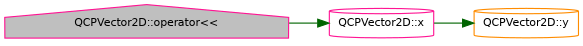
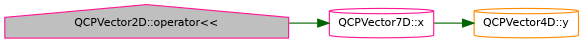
(382, 23) -> (382, 23)
(526, 23) -> (526, 23)
